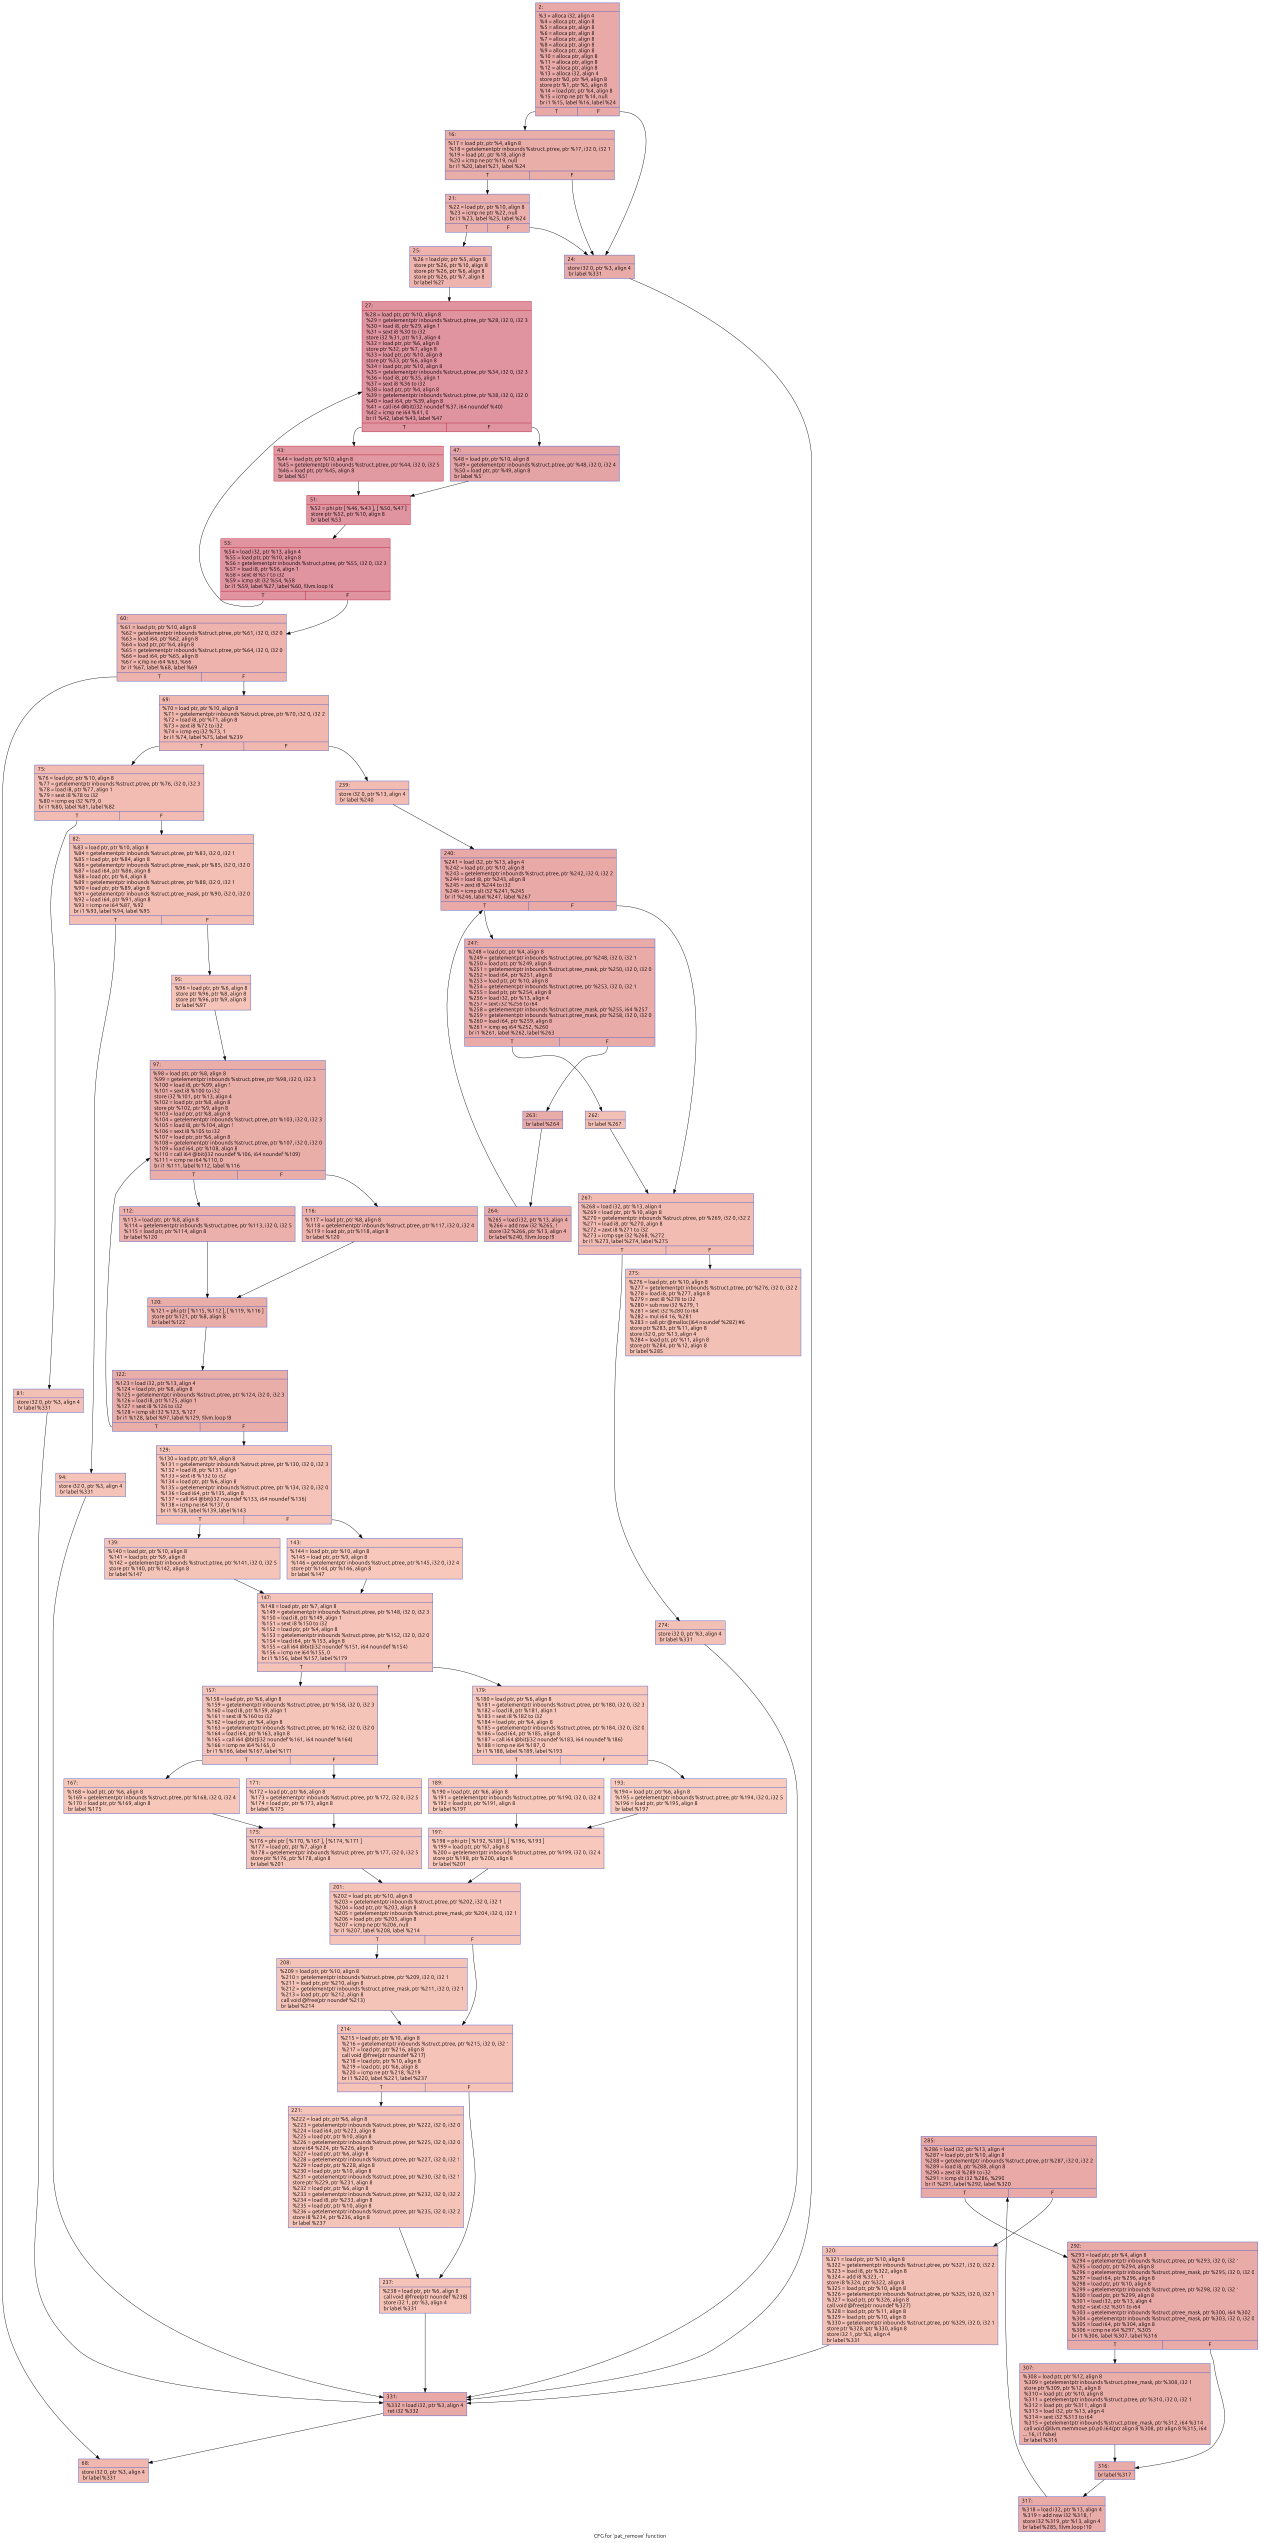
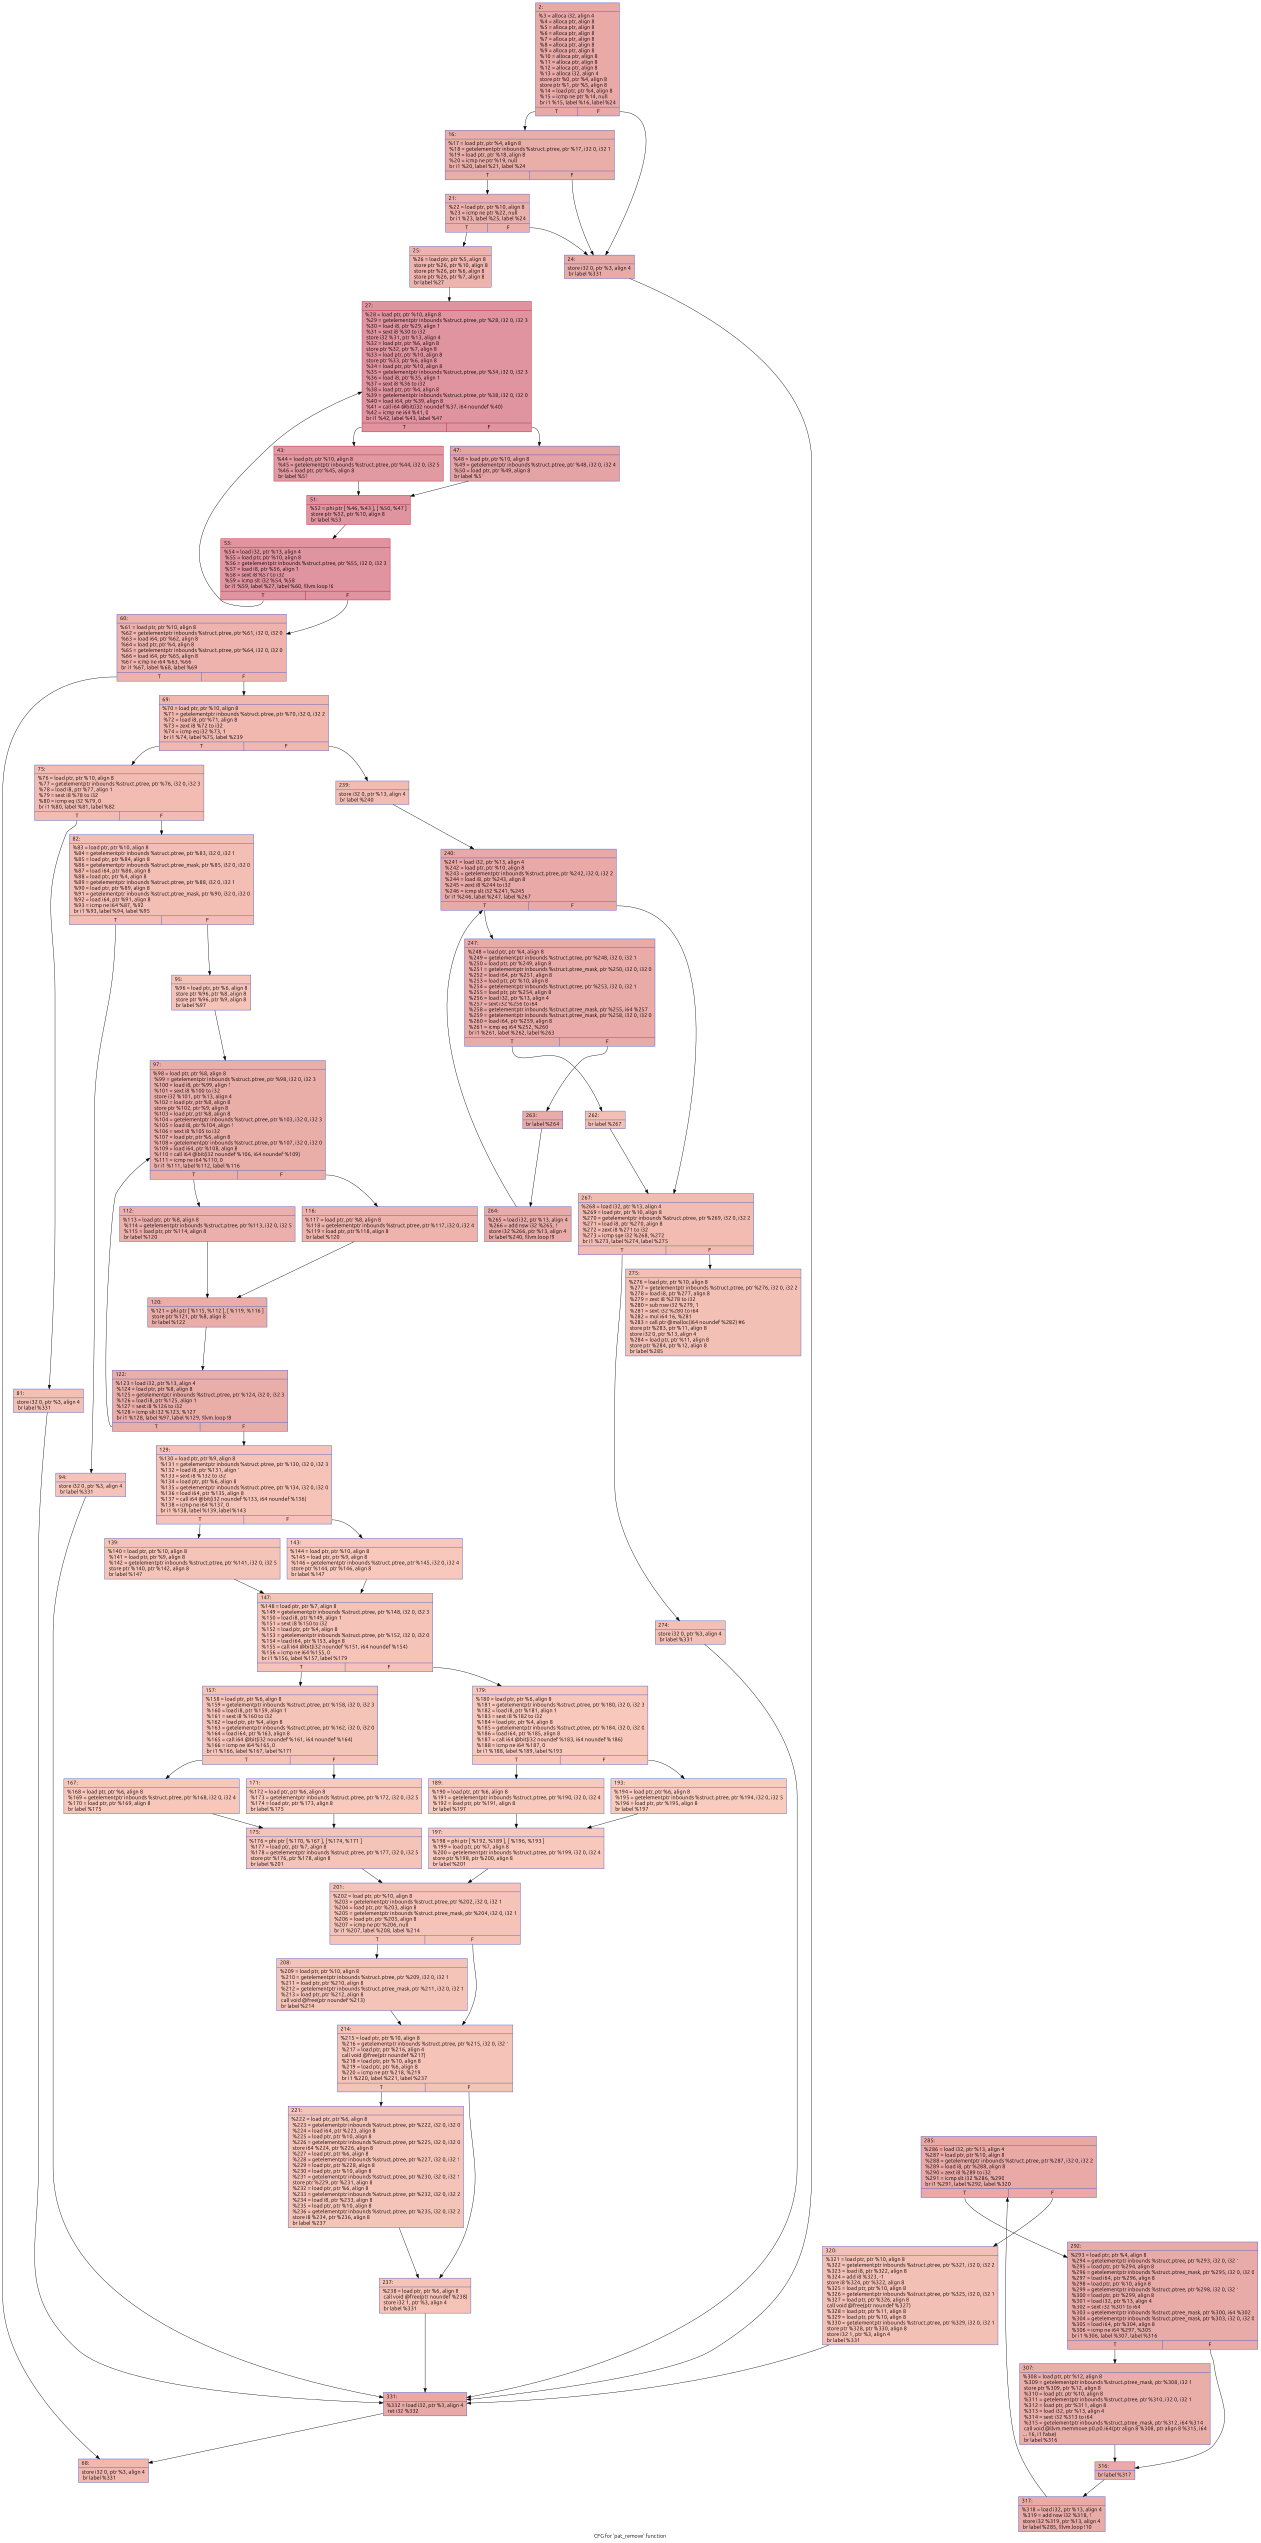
(382, 2050) -> (382, 2050)
